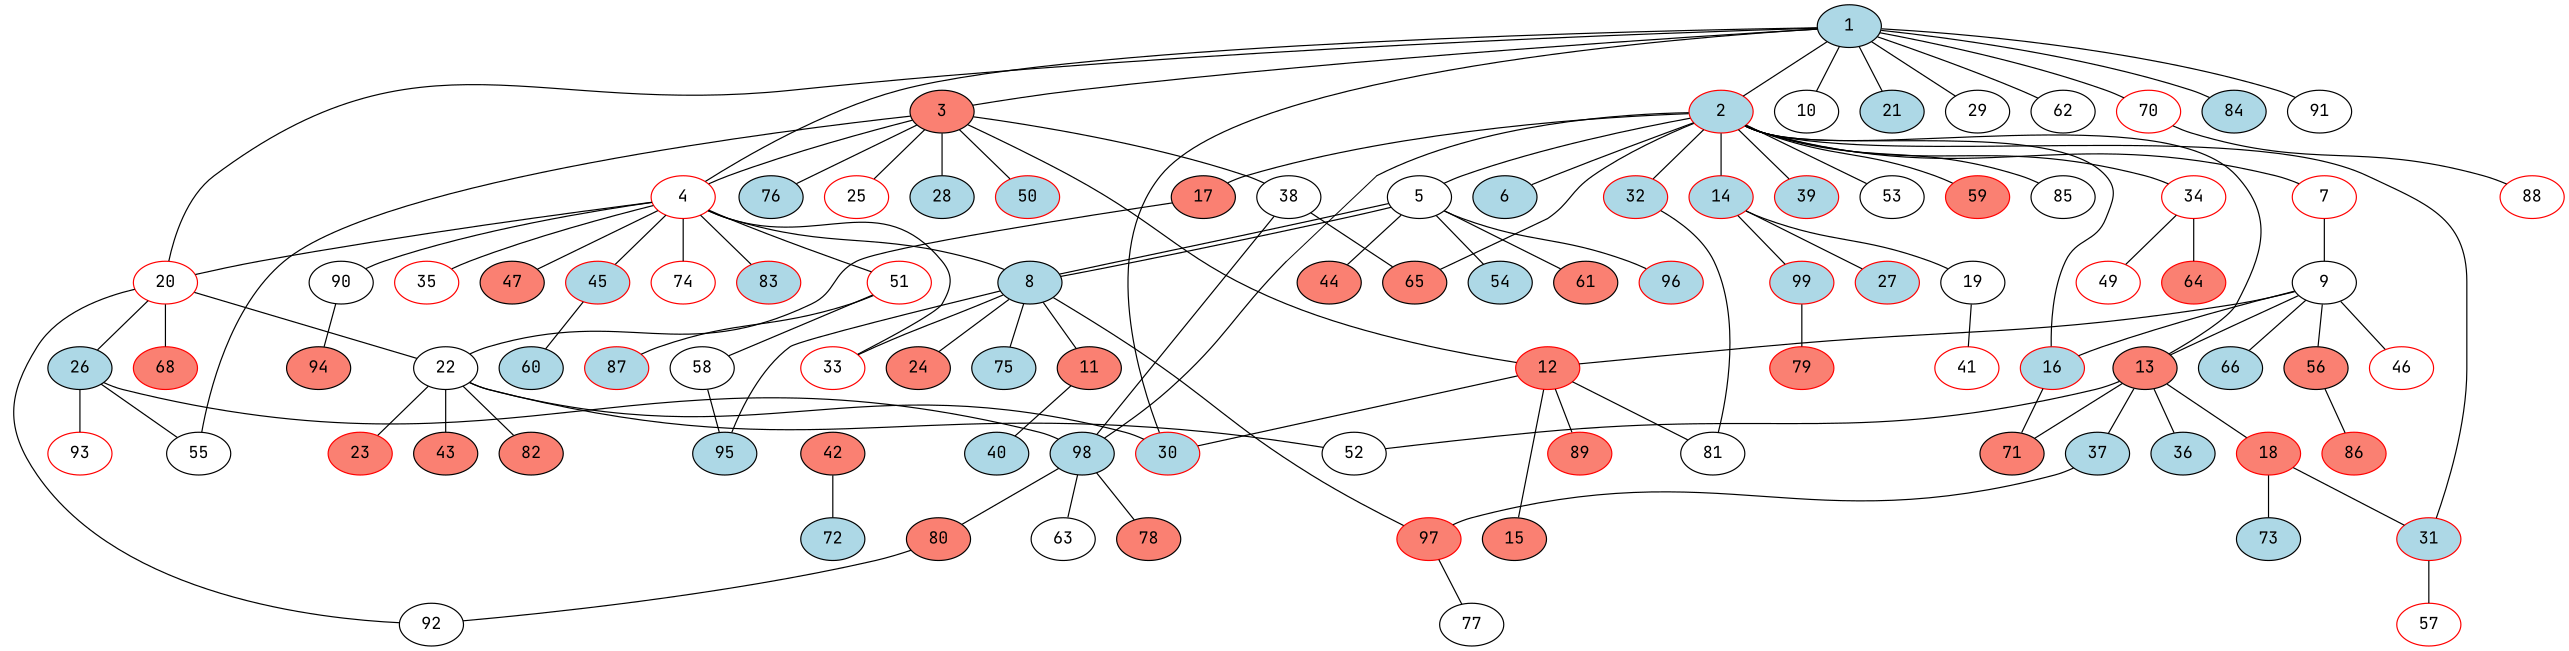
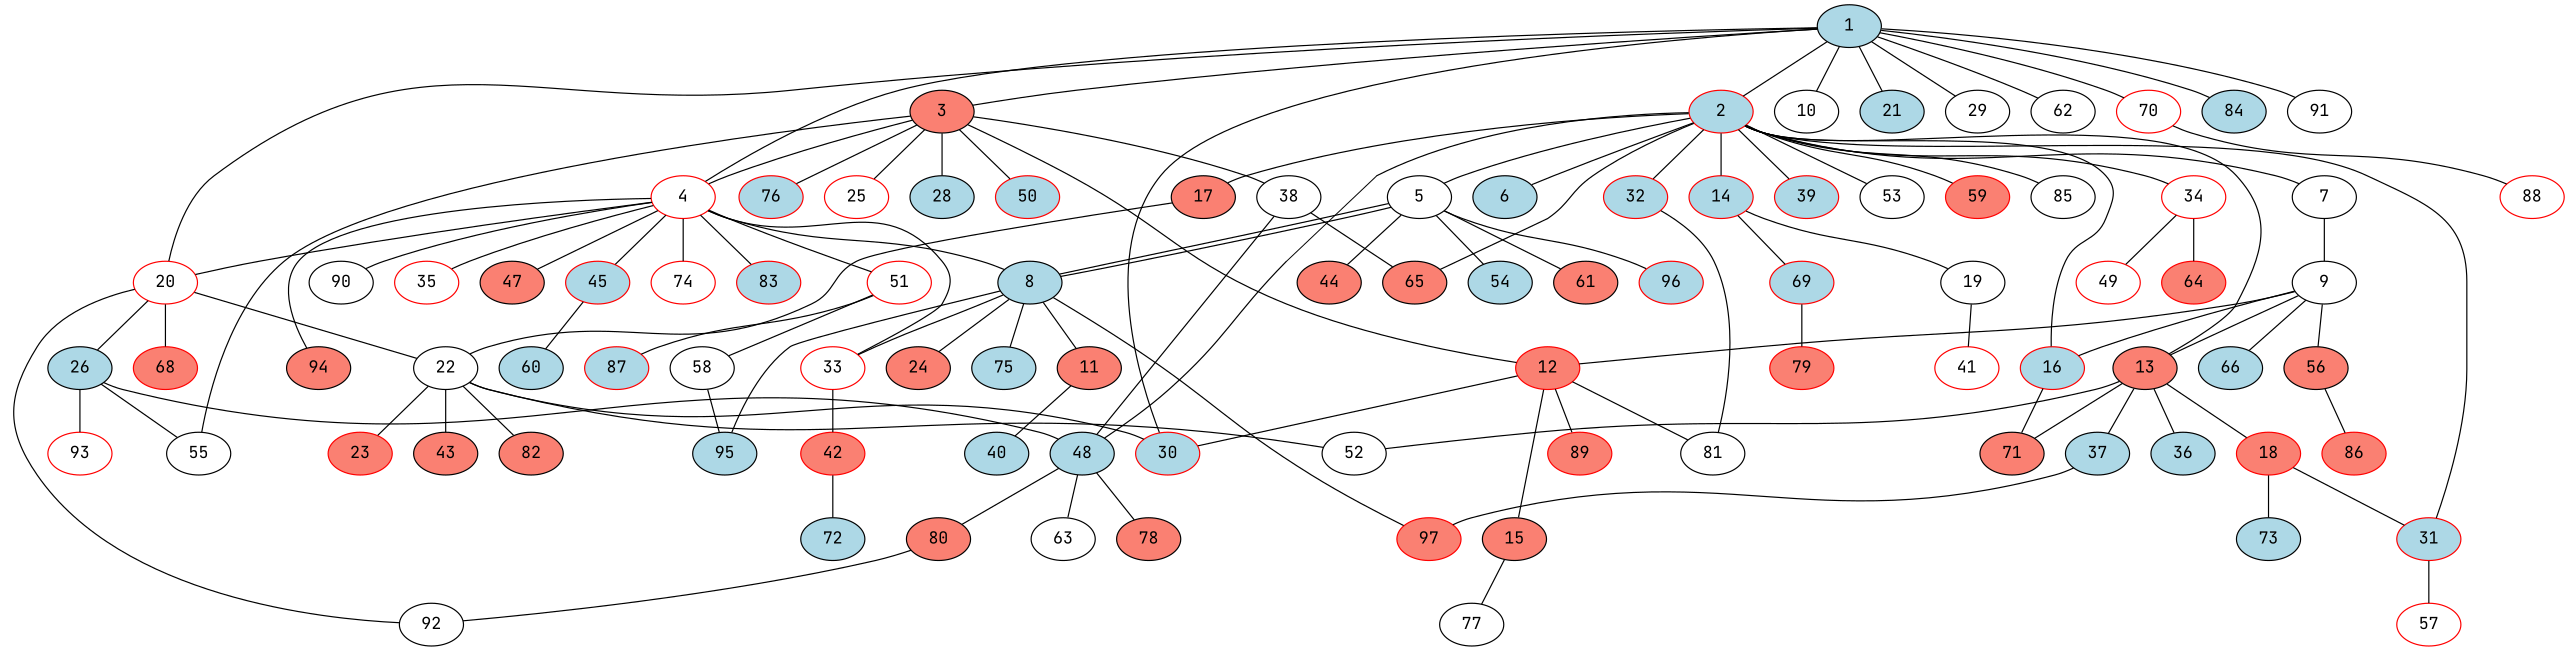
(771, 197) -> (771, 197)
(2324, 197) -> (2324, 197)
(1802, 283) -> (1802, 283)
(1887, 283) -> none
(330, 324) -> (424, 216)
(2401, 368) -> none
none -> (833, 416)
(833, 454) -> (833, 454)
(1082, 454) -> (1082, 454)
(1450, 582) -> (1493, 582)
